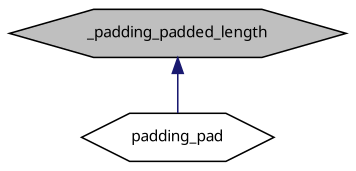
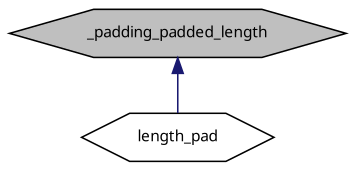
(178, 137) -> (178, 137)
